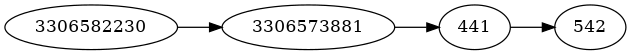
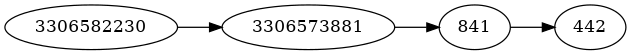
(475, 27) -> (475, 27)
(590, 27) -> (590, 27)
